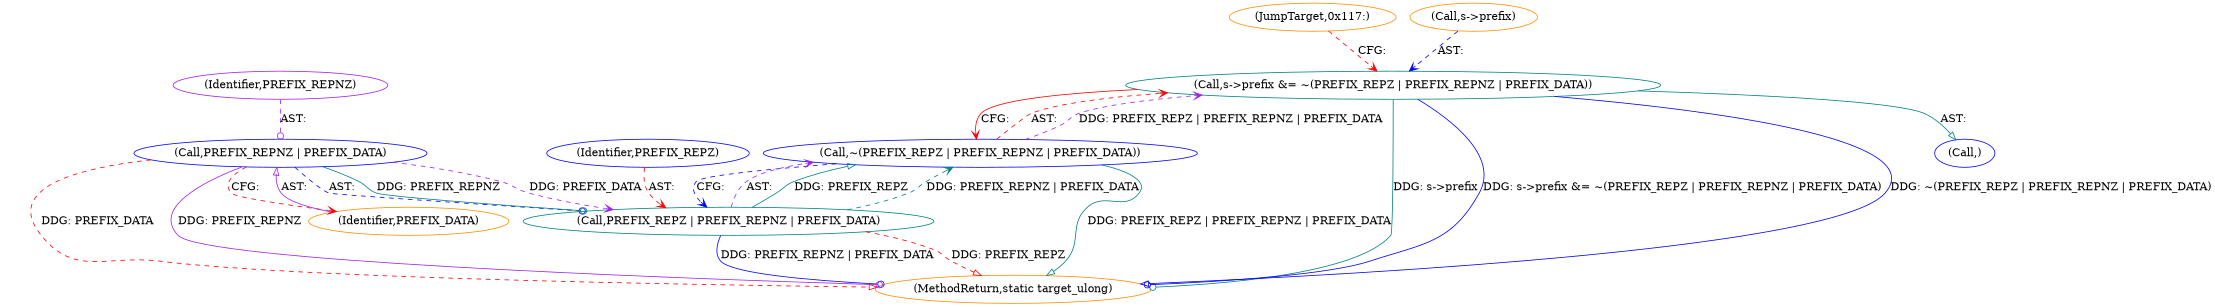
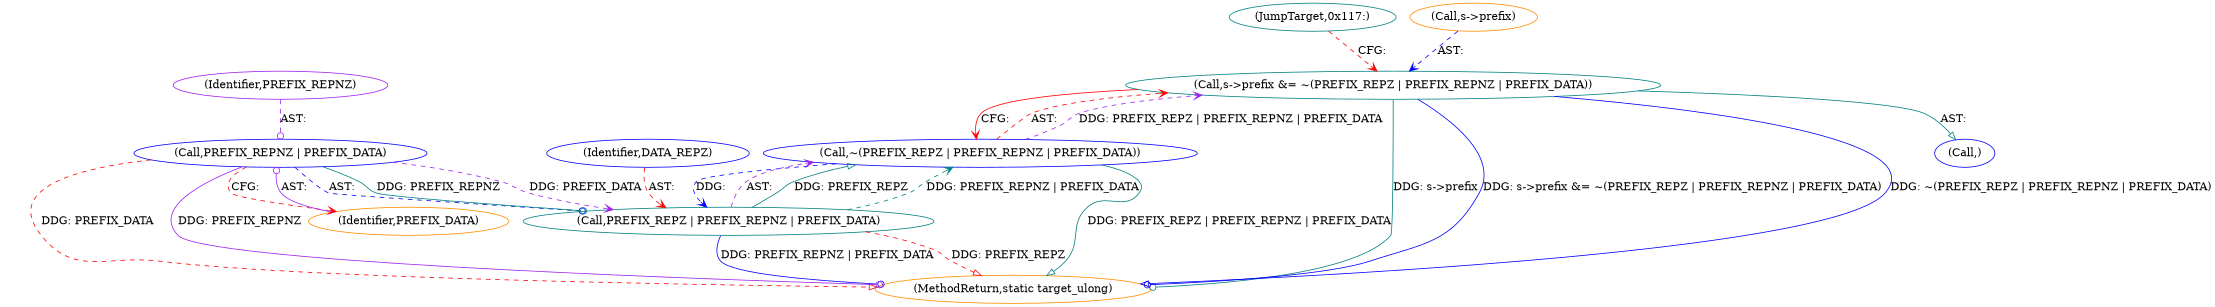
(1313, 17) -> (1313, 17)
(648, 153) -> (648, 153)
(712, 187) -> (712, 187)
(291, 200) -> (291, 200)
